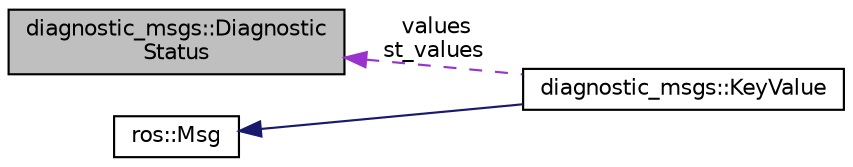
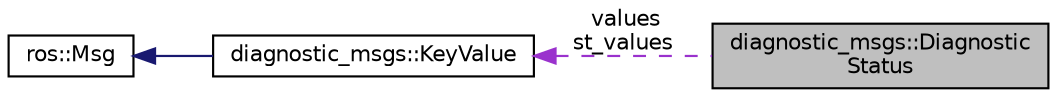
(444, 67) -> (634, 56)
